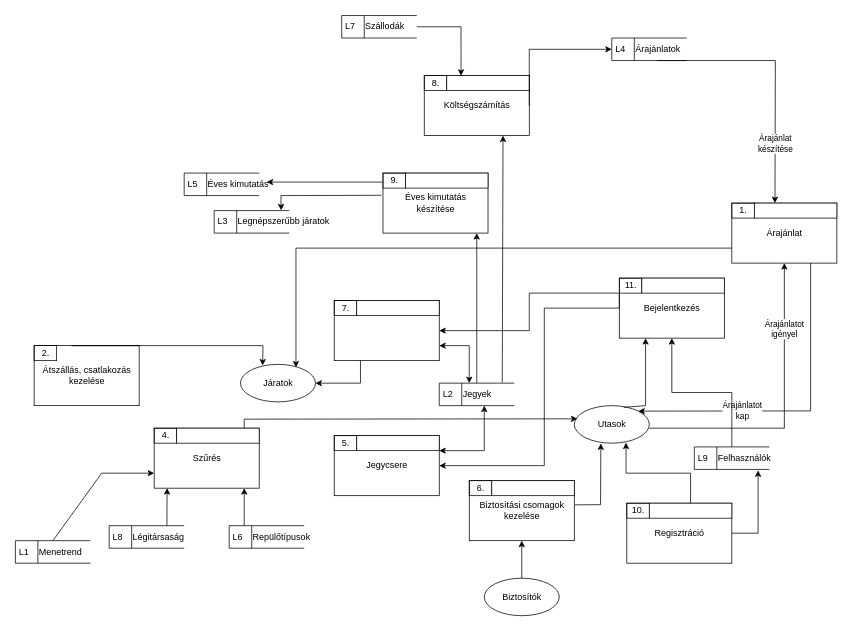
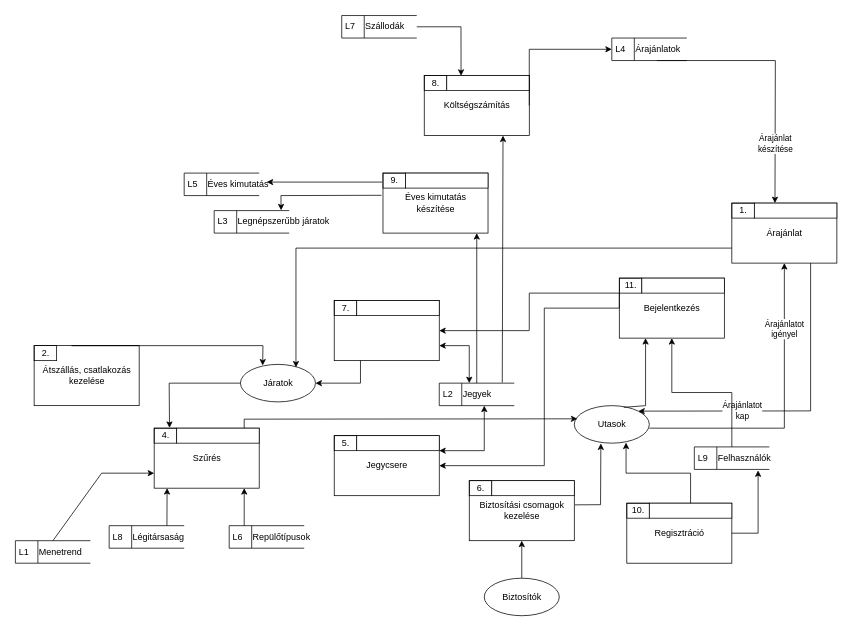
none -> (169, 401)
